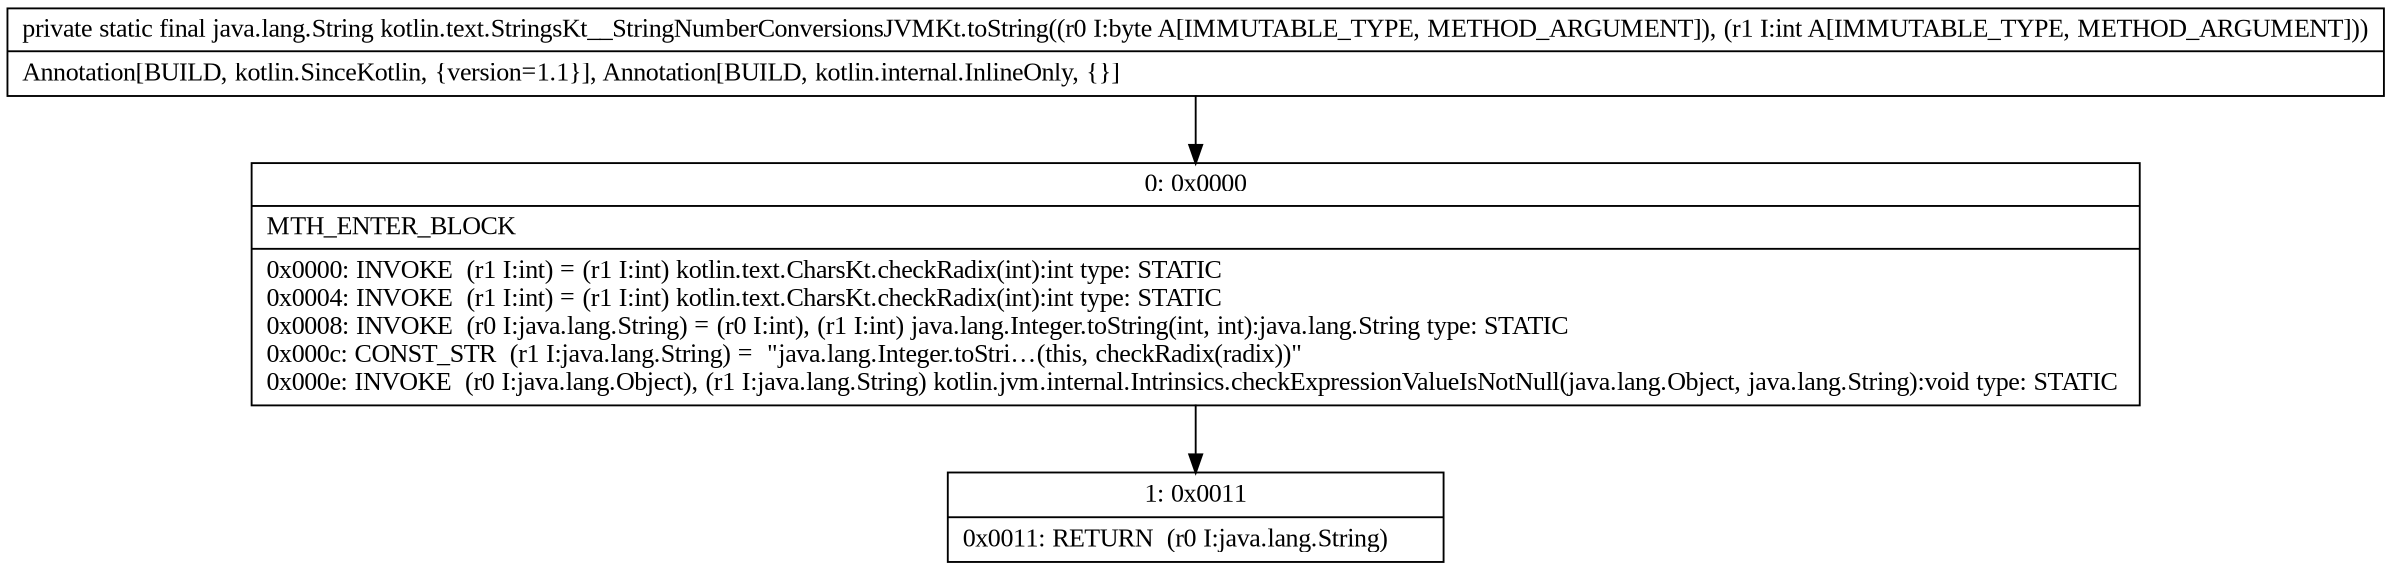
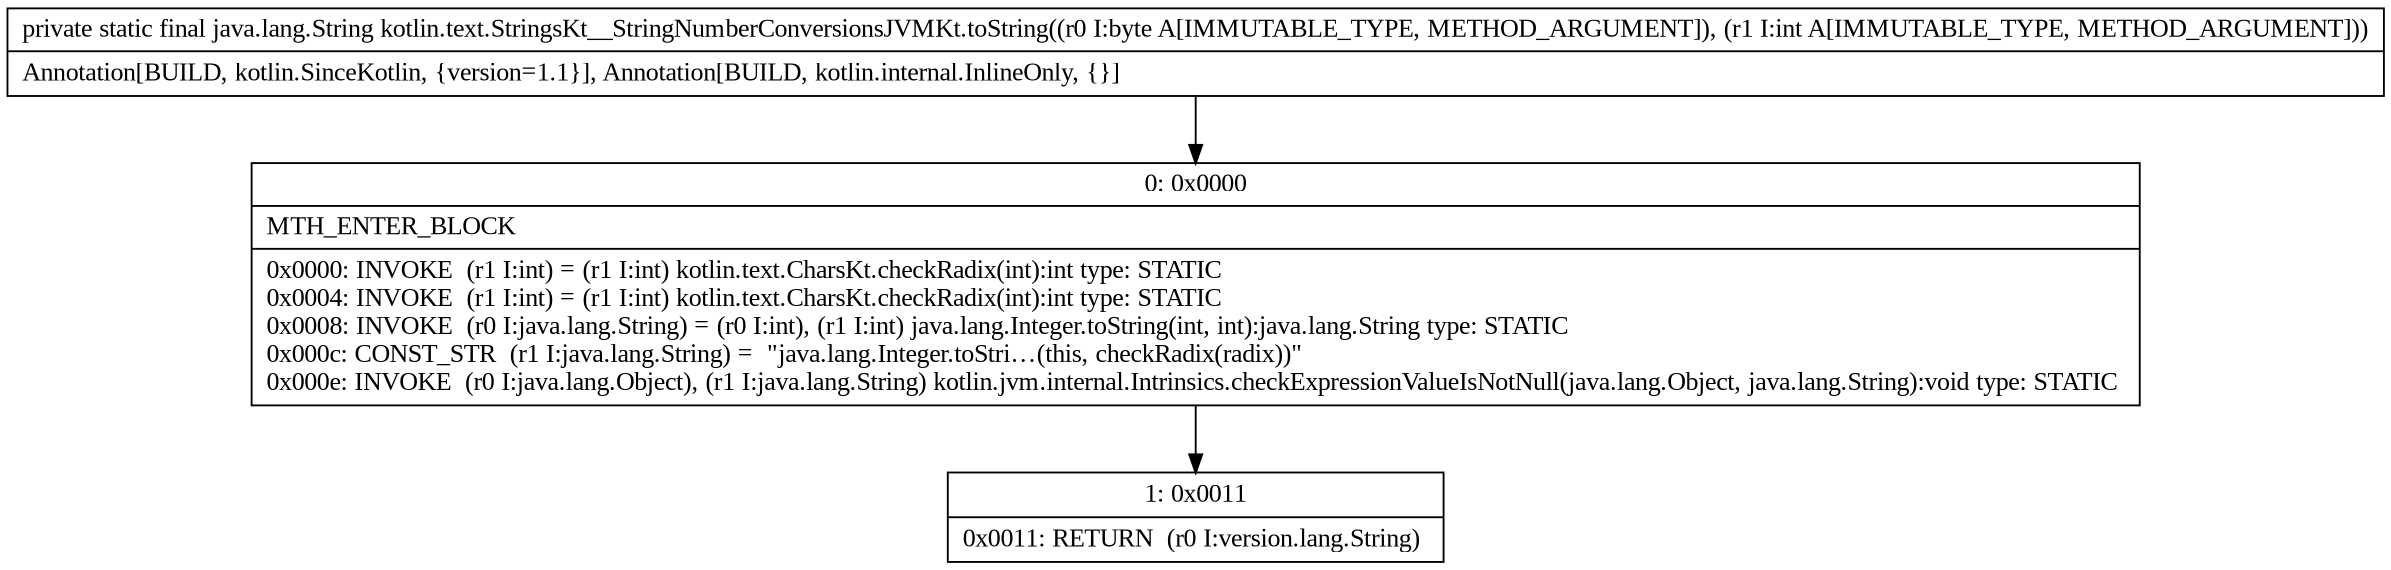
(1179, 539) -> (1196, 539)
